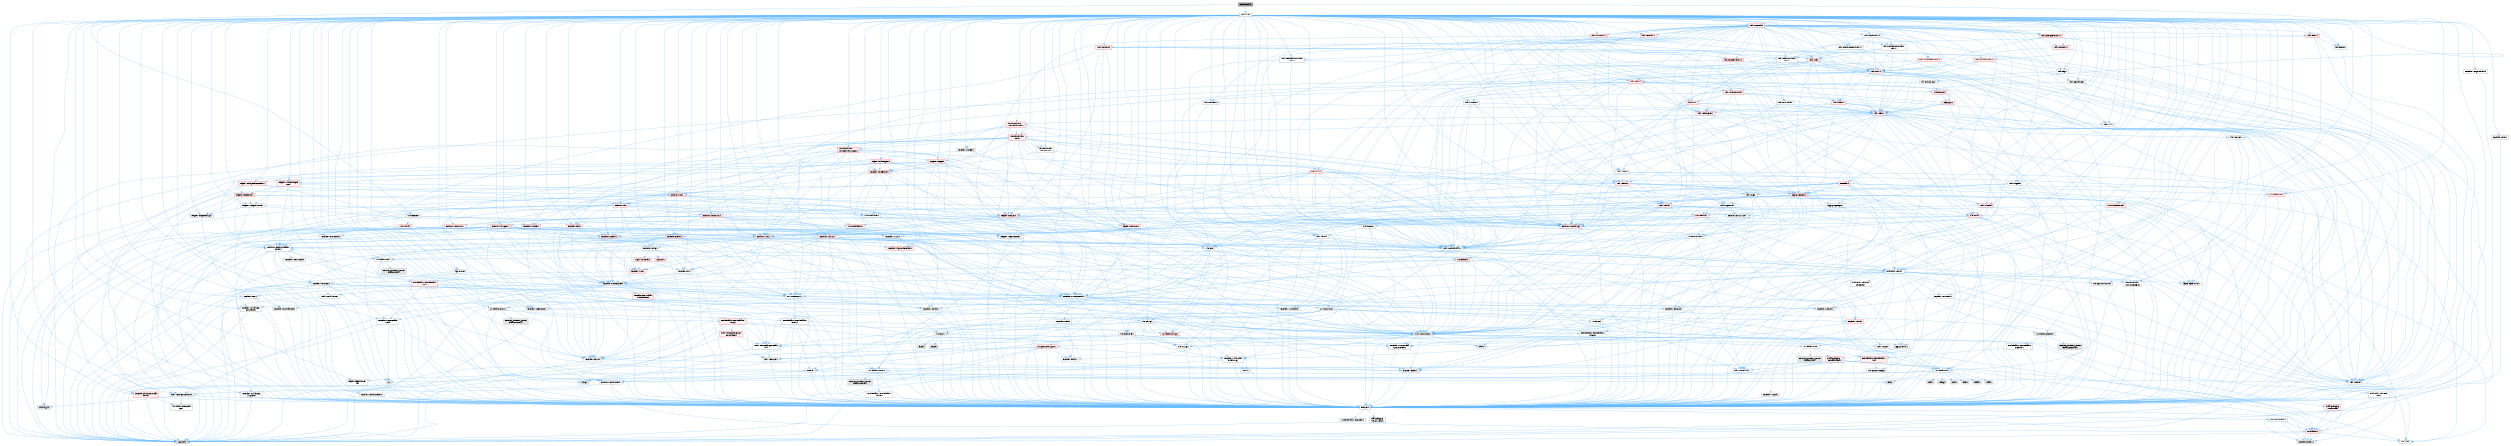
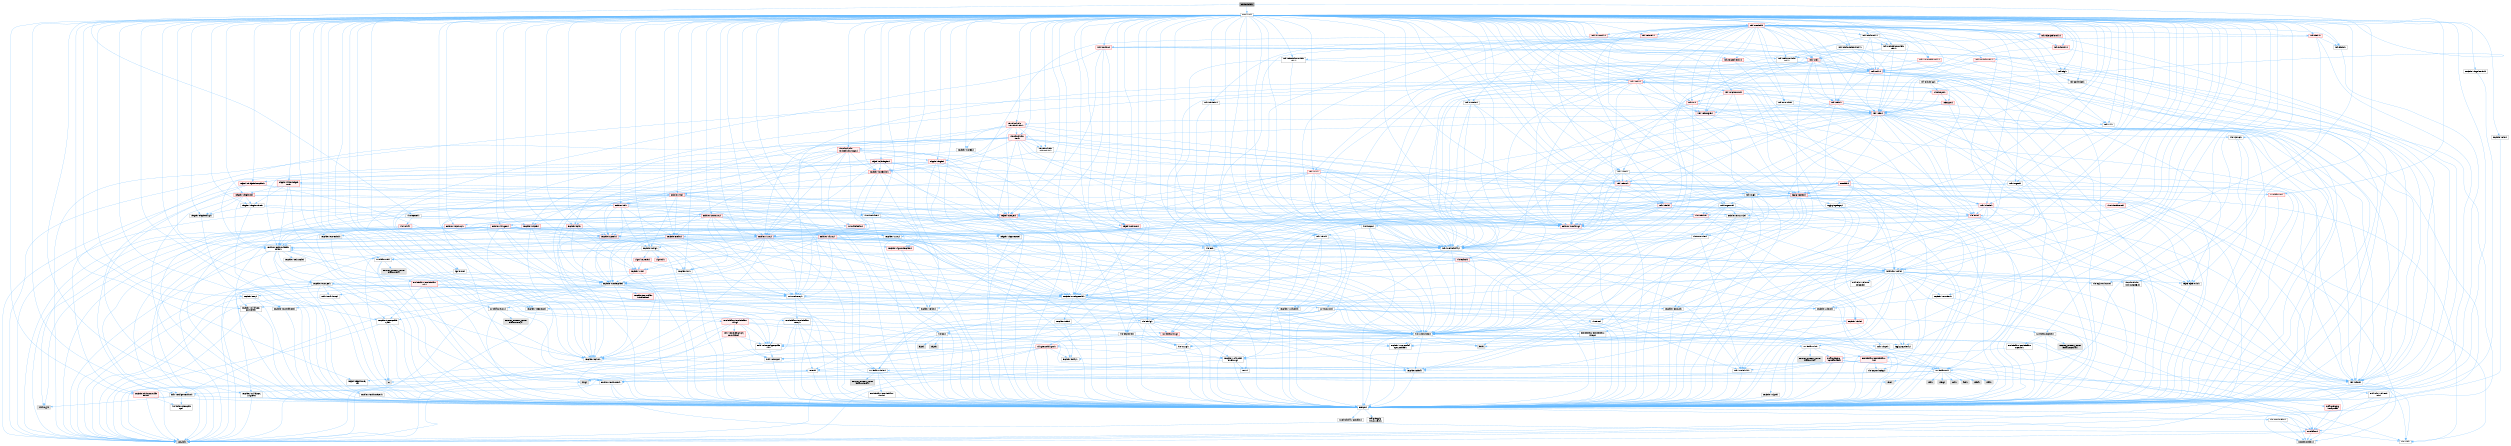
(1901, 347) -> (1903, 347)
